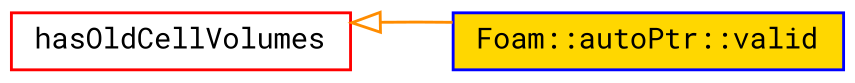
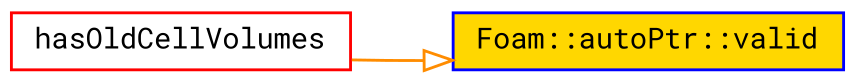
(417, 22) -> (388, 60)
